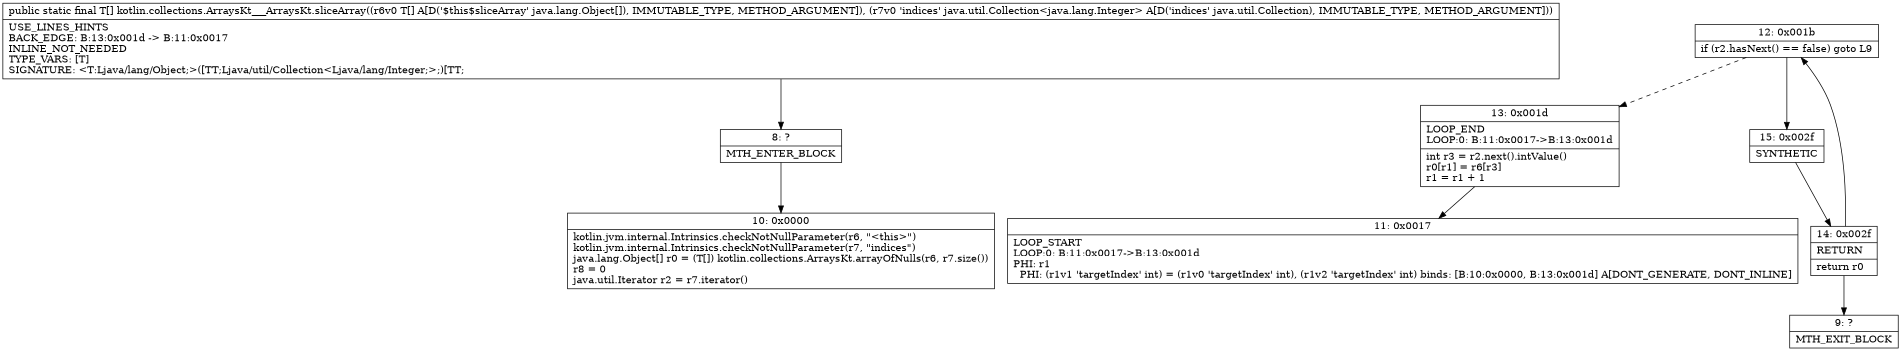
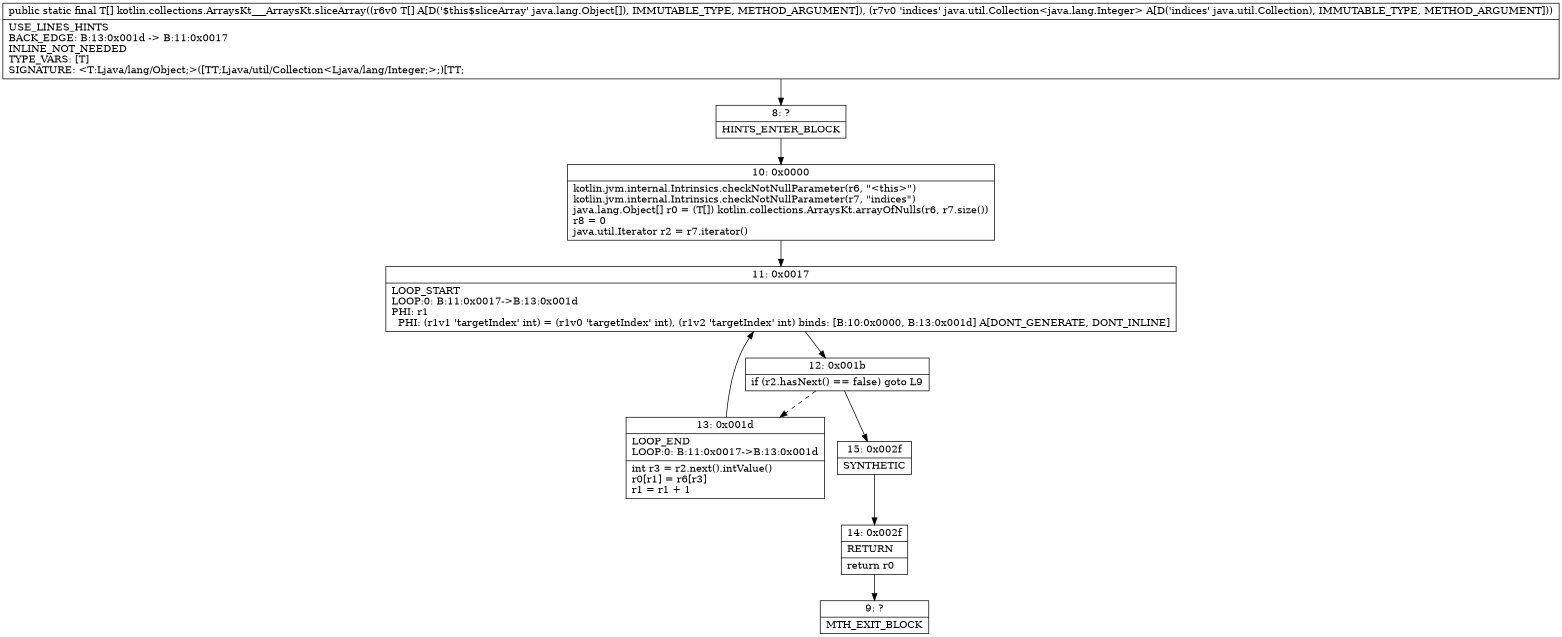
(1840, 141) -> (813, 342)
(781, 154) -> (781, 130)
none -> (781, 250)
